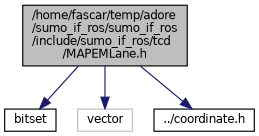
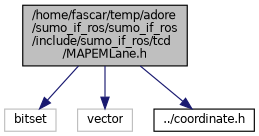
(30, 120) -> (30, 120)
